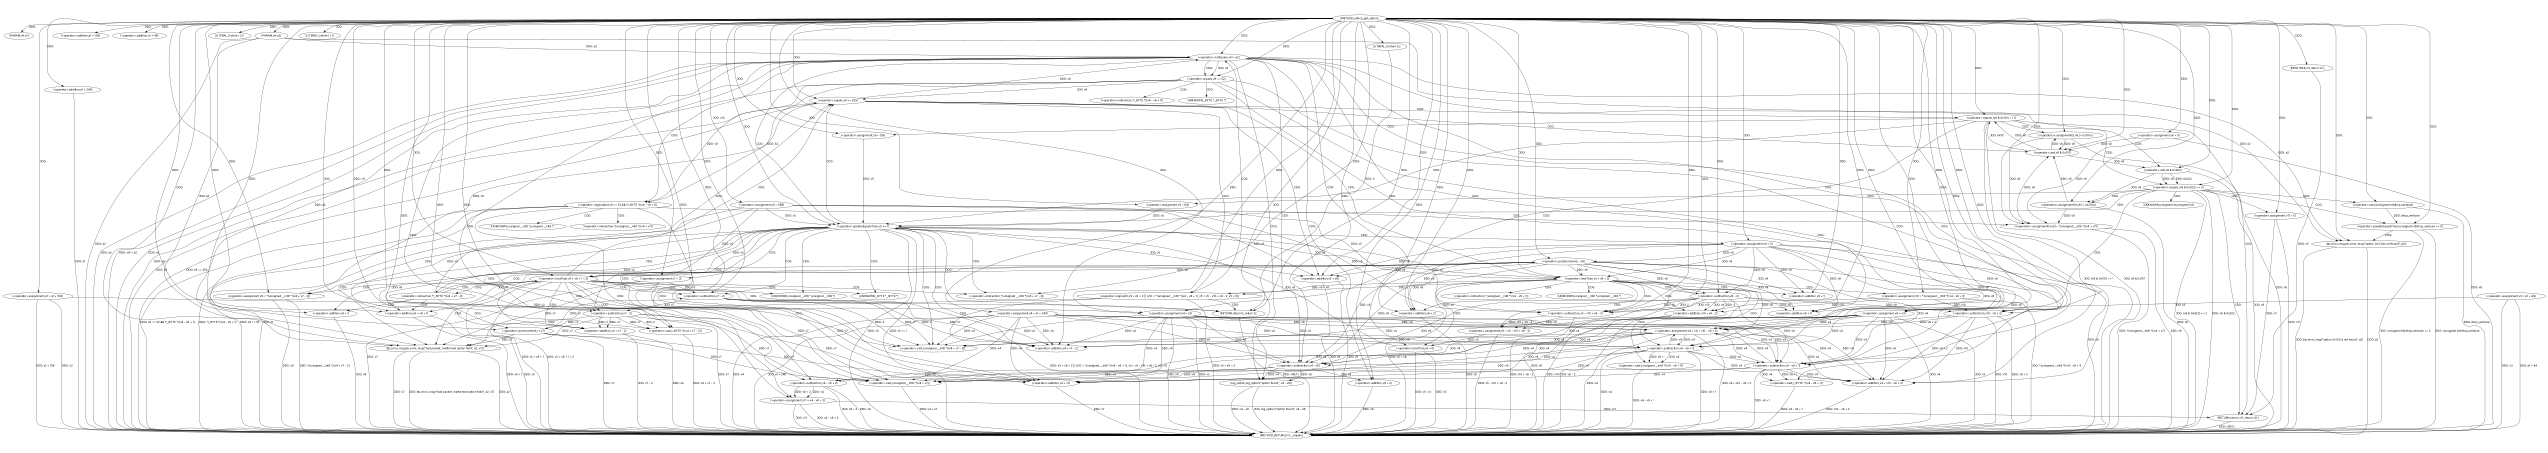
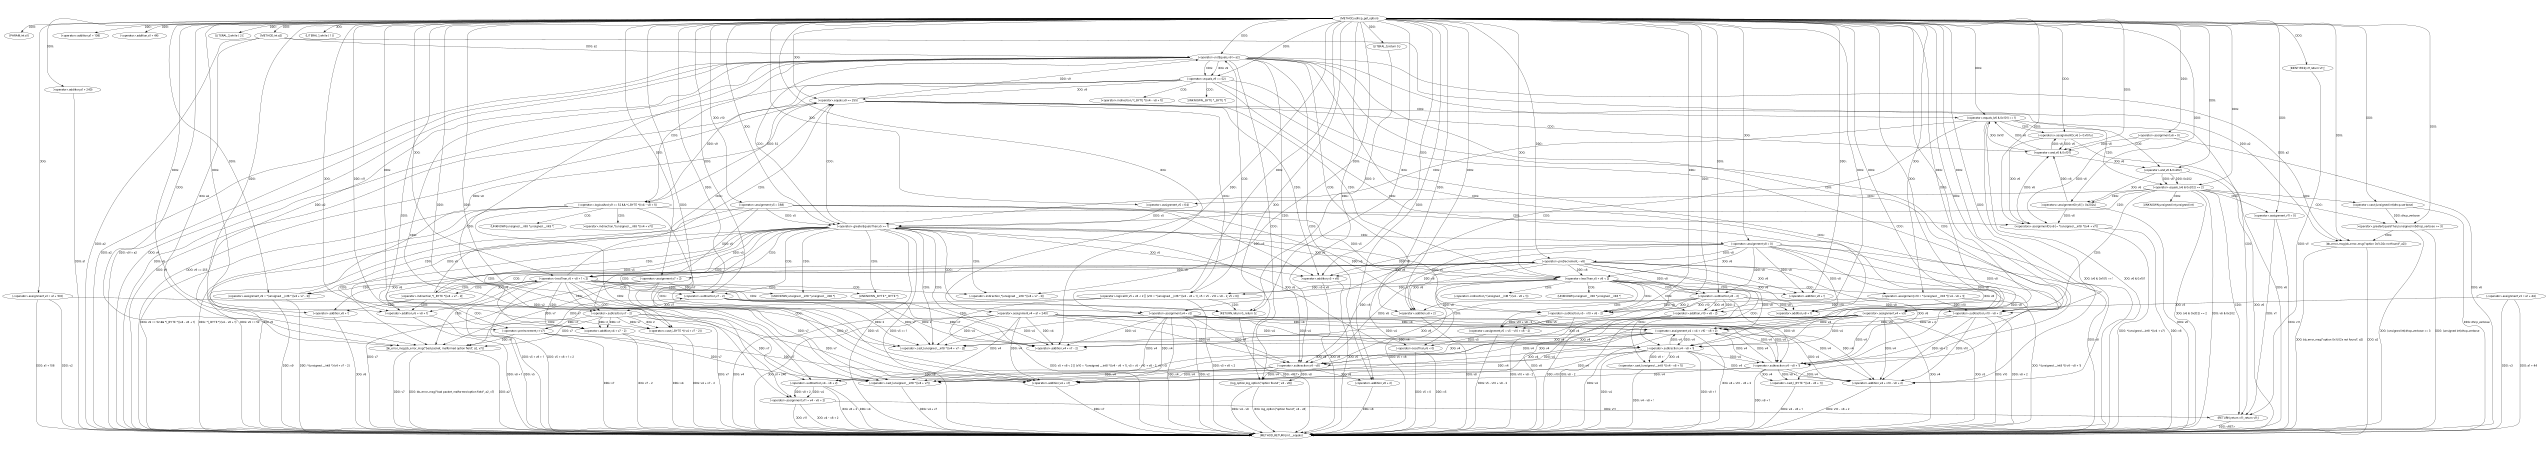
(271, 36) -> (271, 36)
(863, 135) -> none
